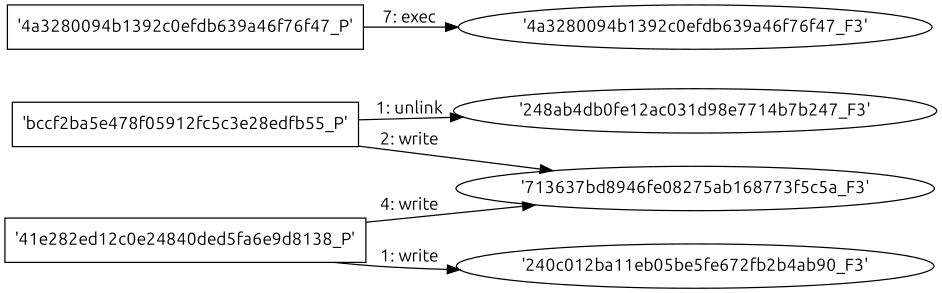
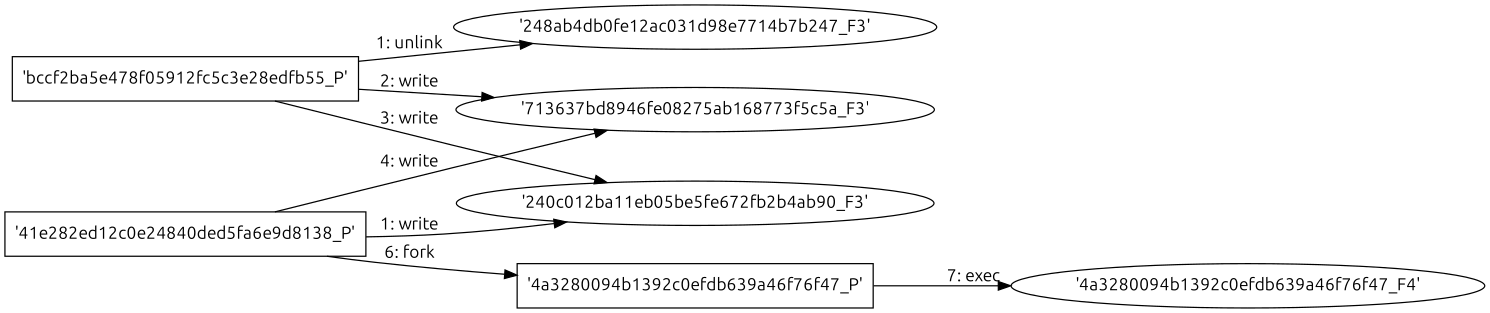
(695, 27) -> (1248, 286)
none -> (435, 141)
none -> (416, 267)
